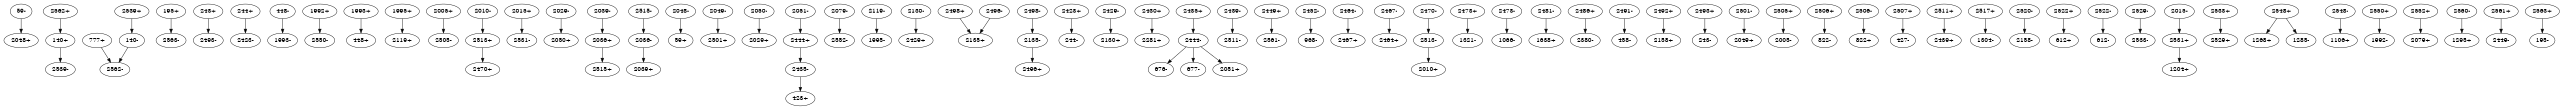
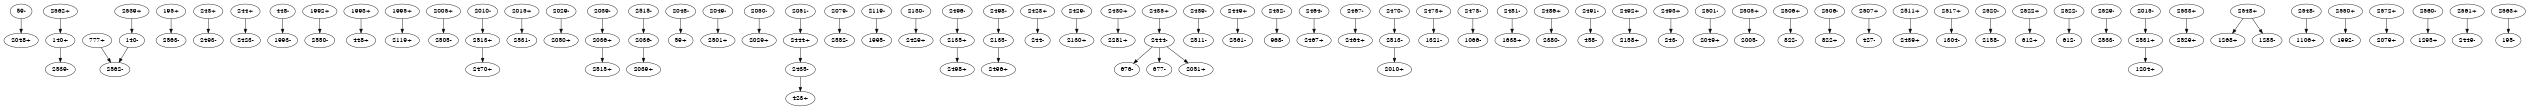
(2421, 11) -> (2387, 11)
(964, 24) -> (957, 53)
